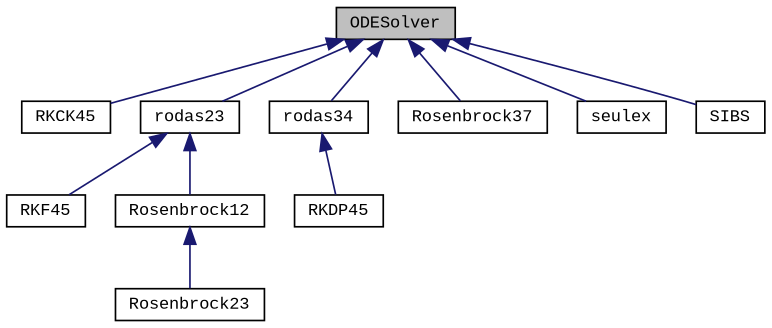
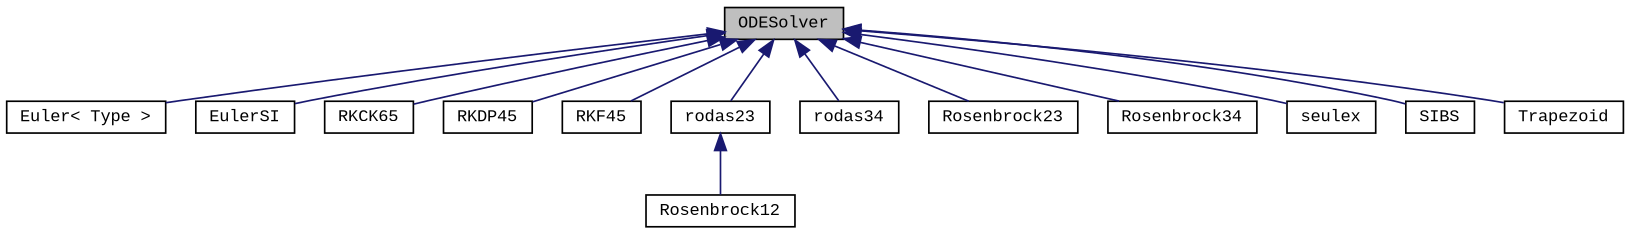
(66, 117) -> (369, 117)
none -> (86, 117)
none -> (245, 117)
(473, 117) -> (1182, 117)
none -> (1564, 117)
(111, 169) -> (685, 74)
(331, 173) -> (627, 73)
(190, 266) -> (902, 74)
